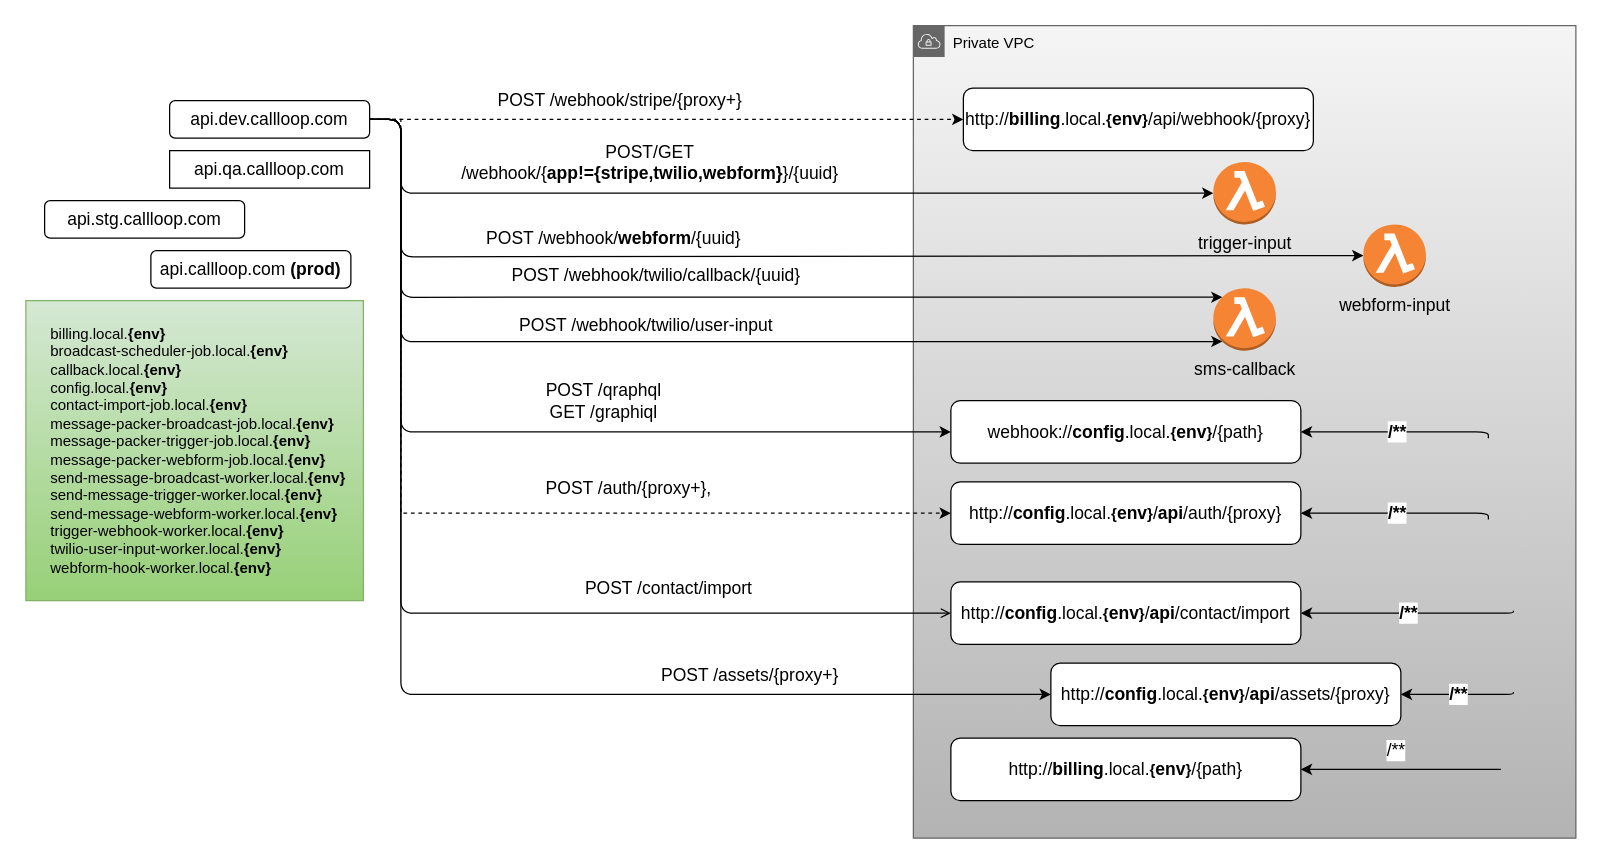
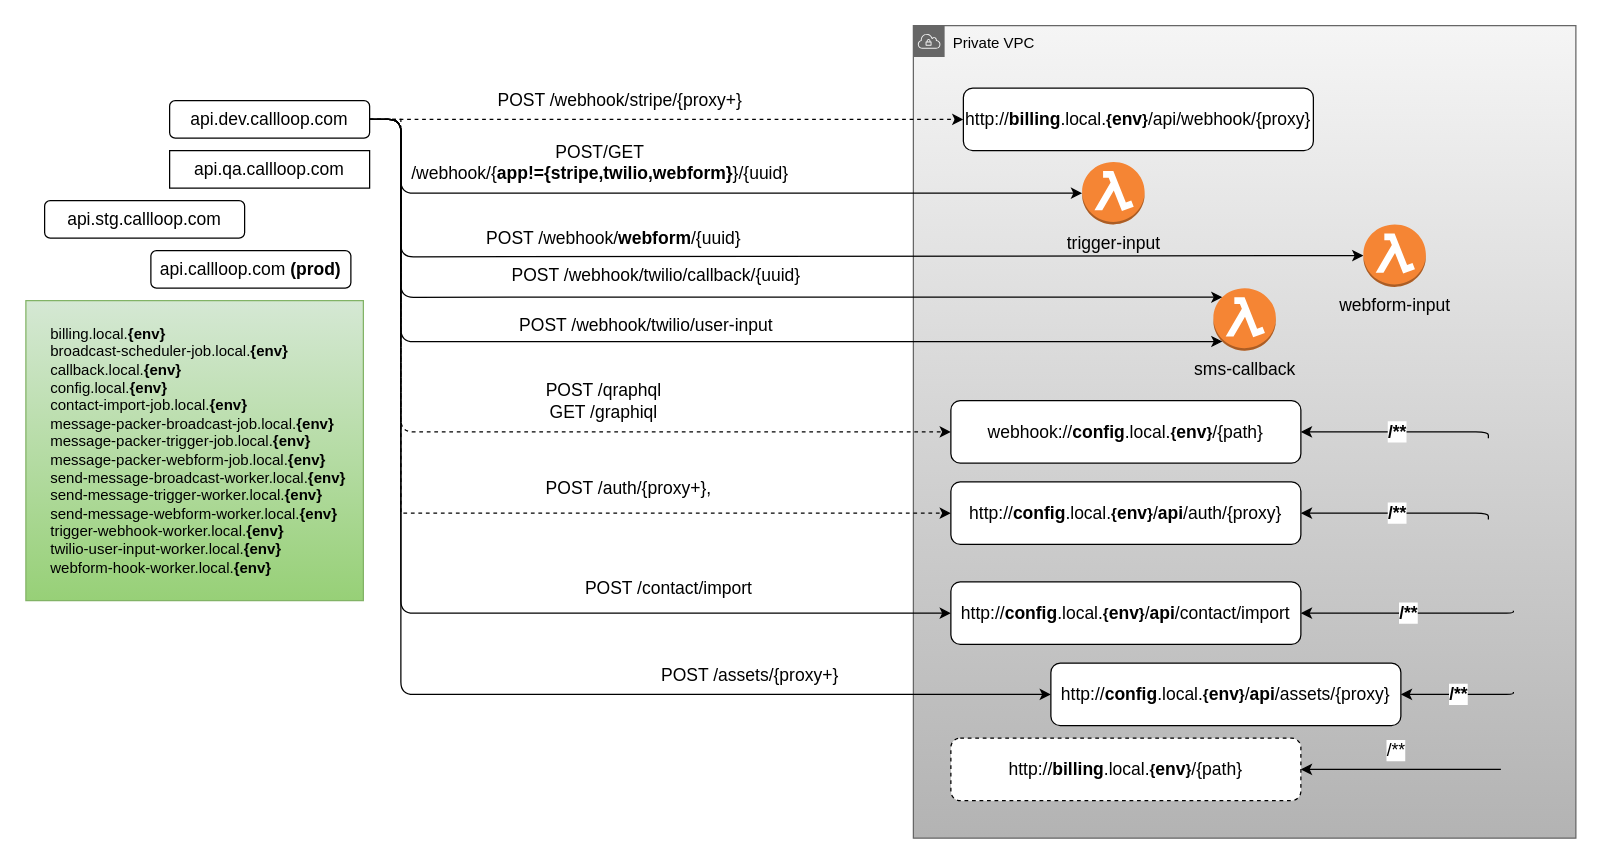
(1244, 193) -> (1113, 193)
(673, 432) -> (673, 432)
(942, 613) -> (941, 613)
(1126, 769) -> (1126, 769)
